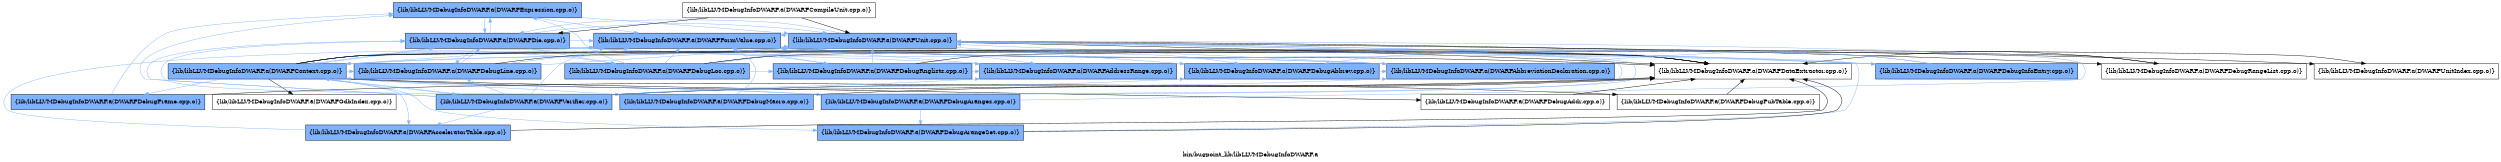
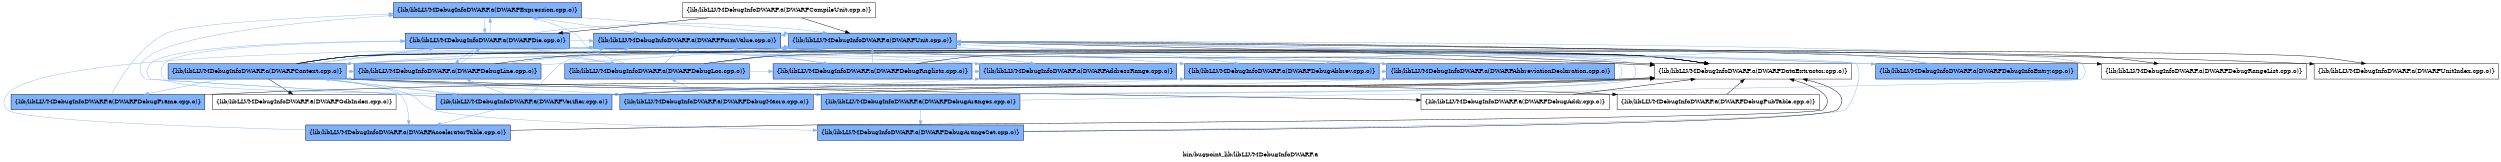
(658, 20) -> none
(1418, 49) -> none
(1983, 51) -> none
(755, 75) -> (689, 88)
